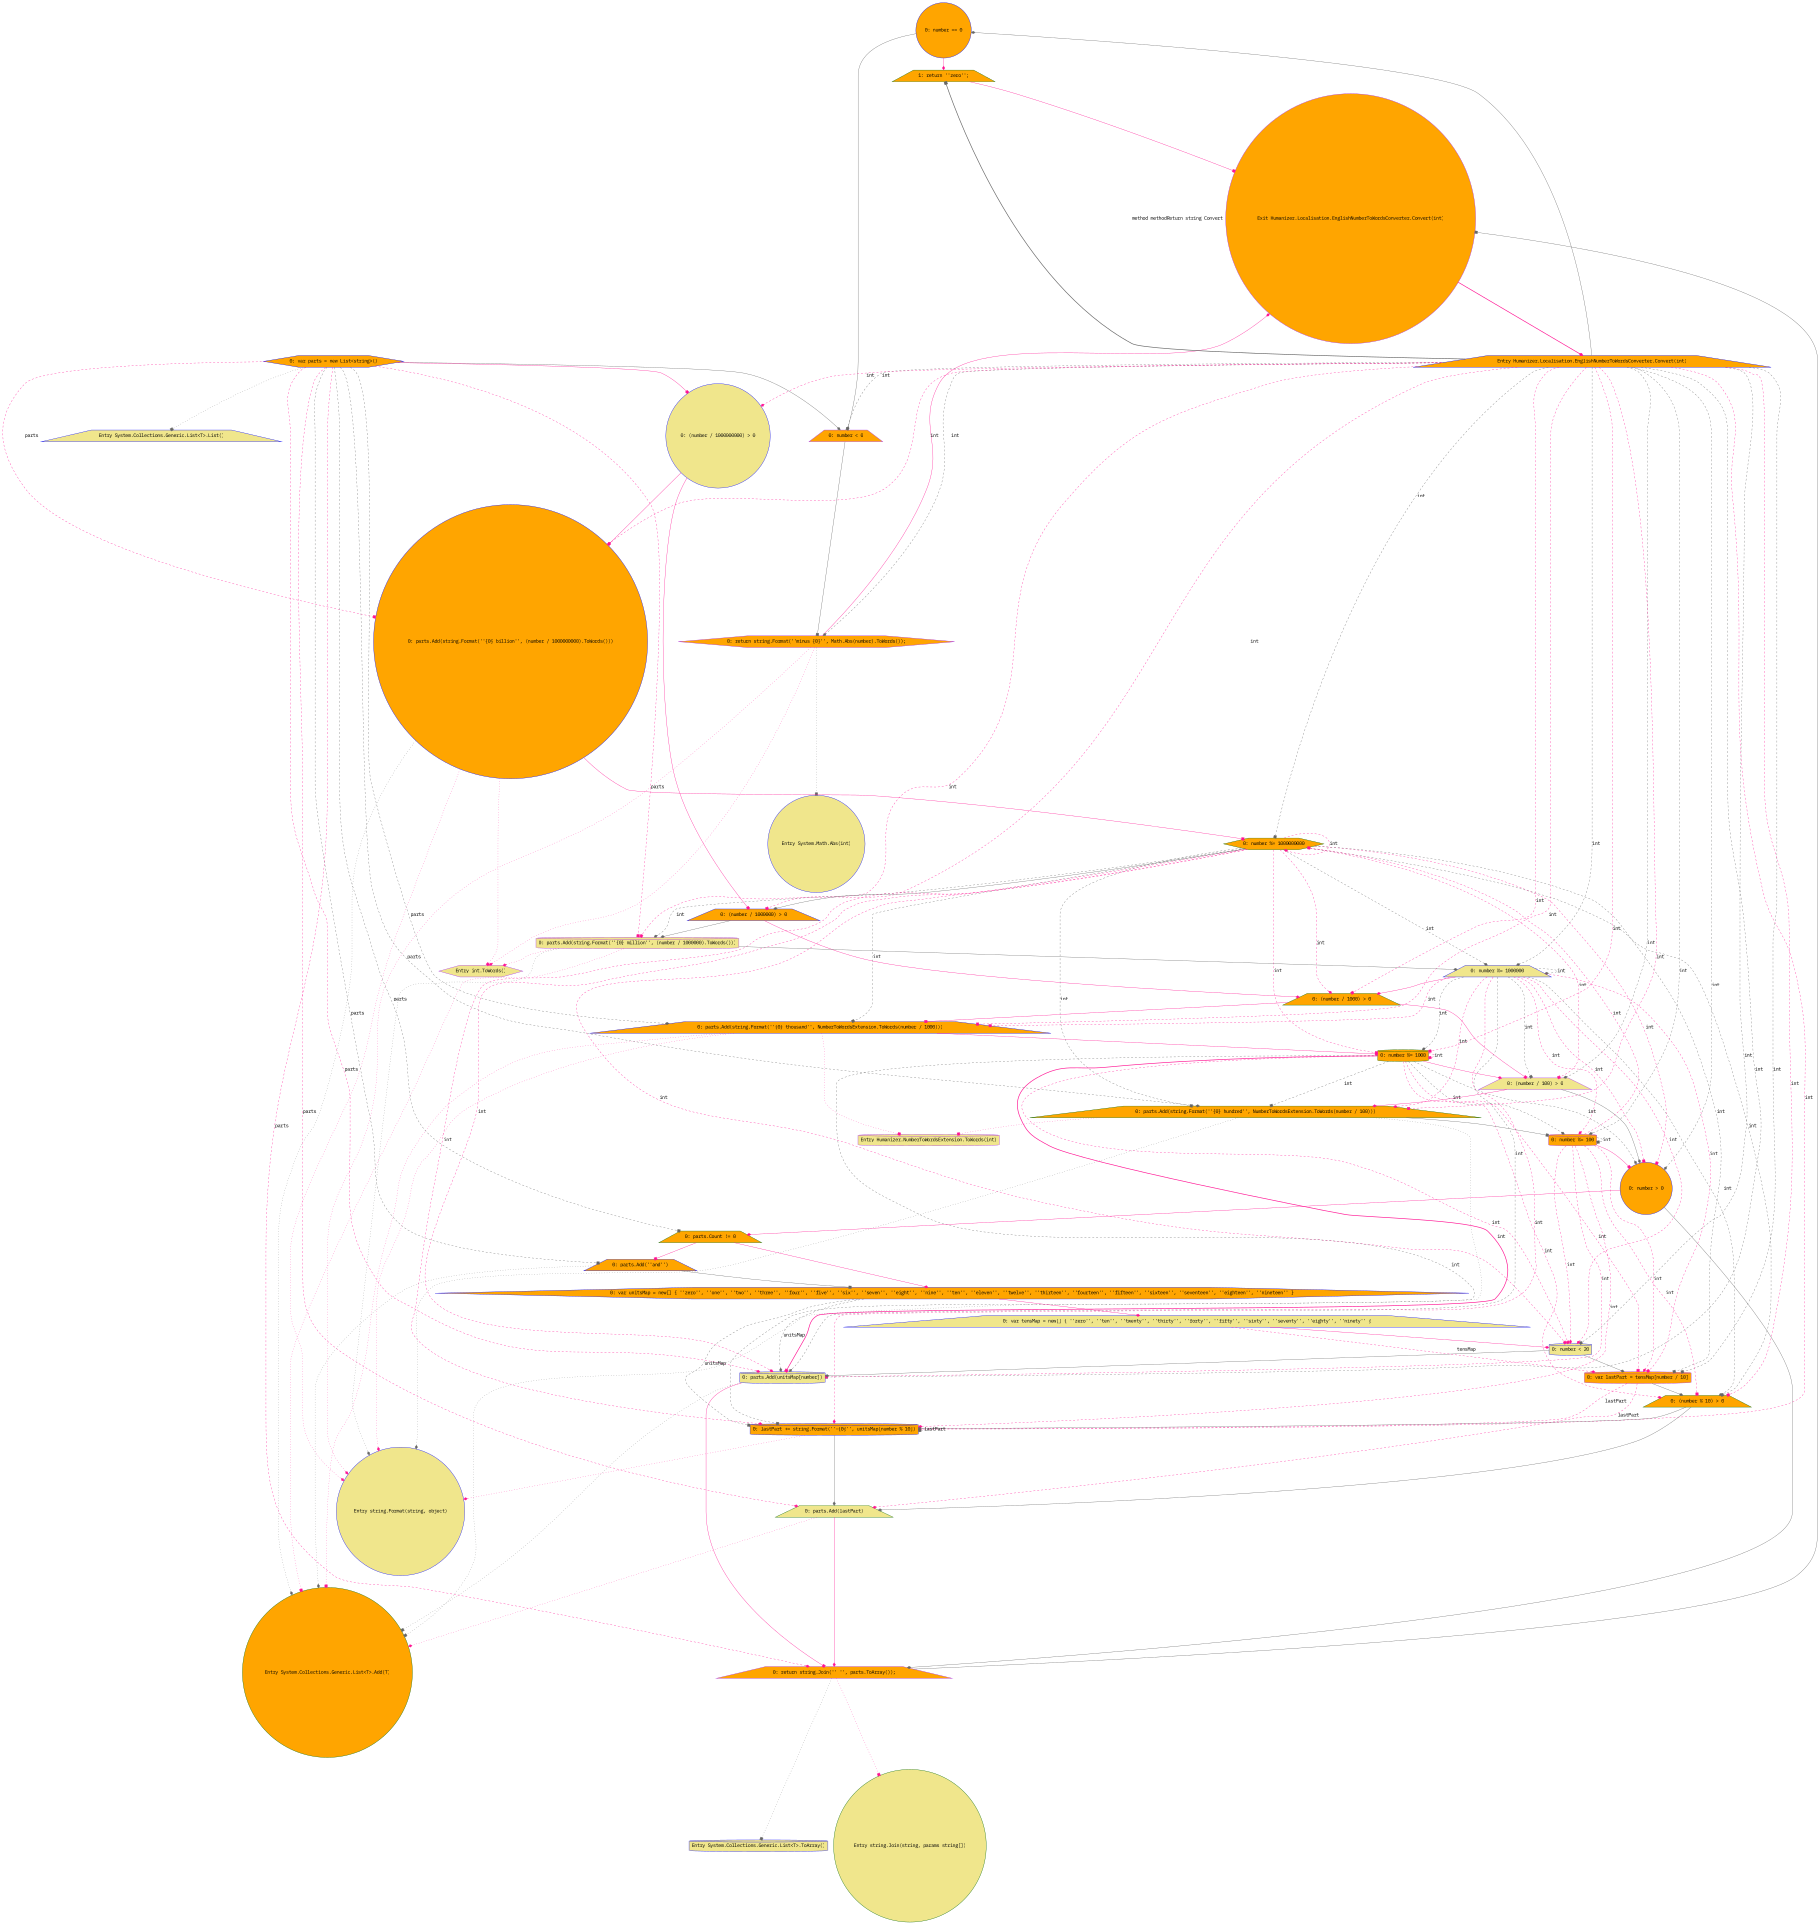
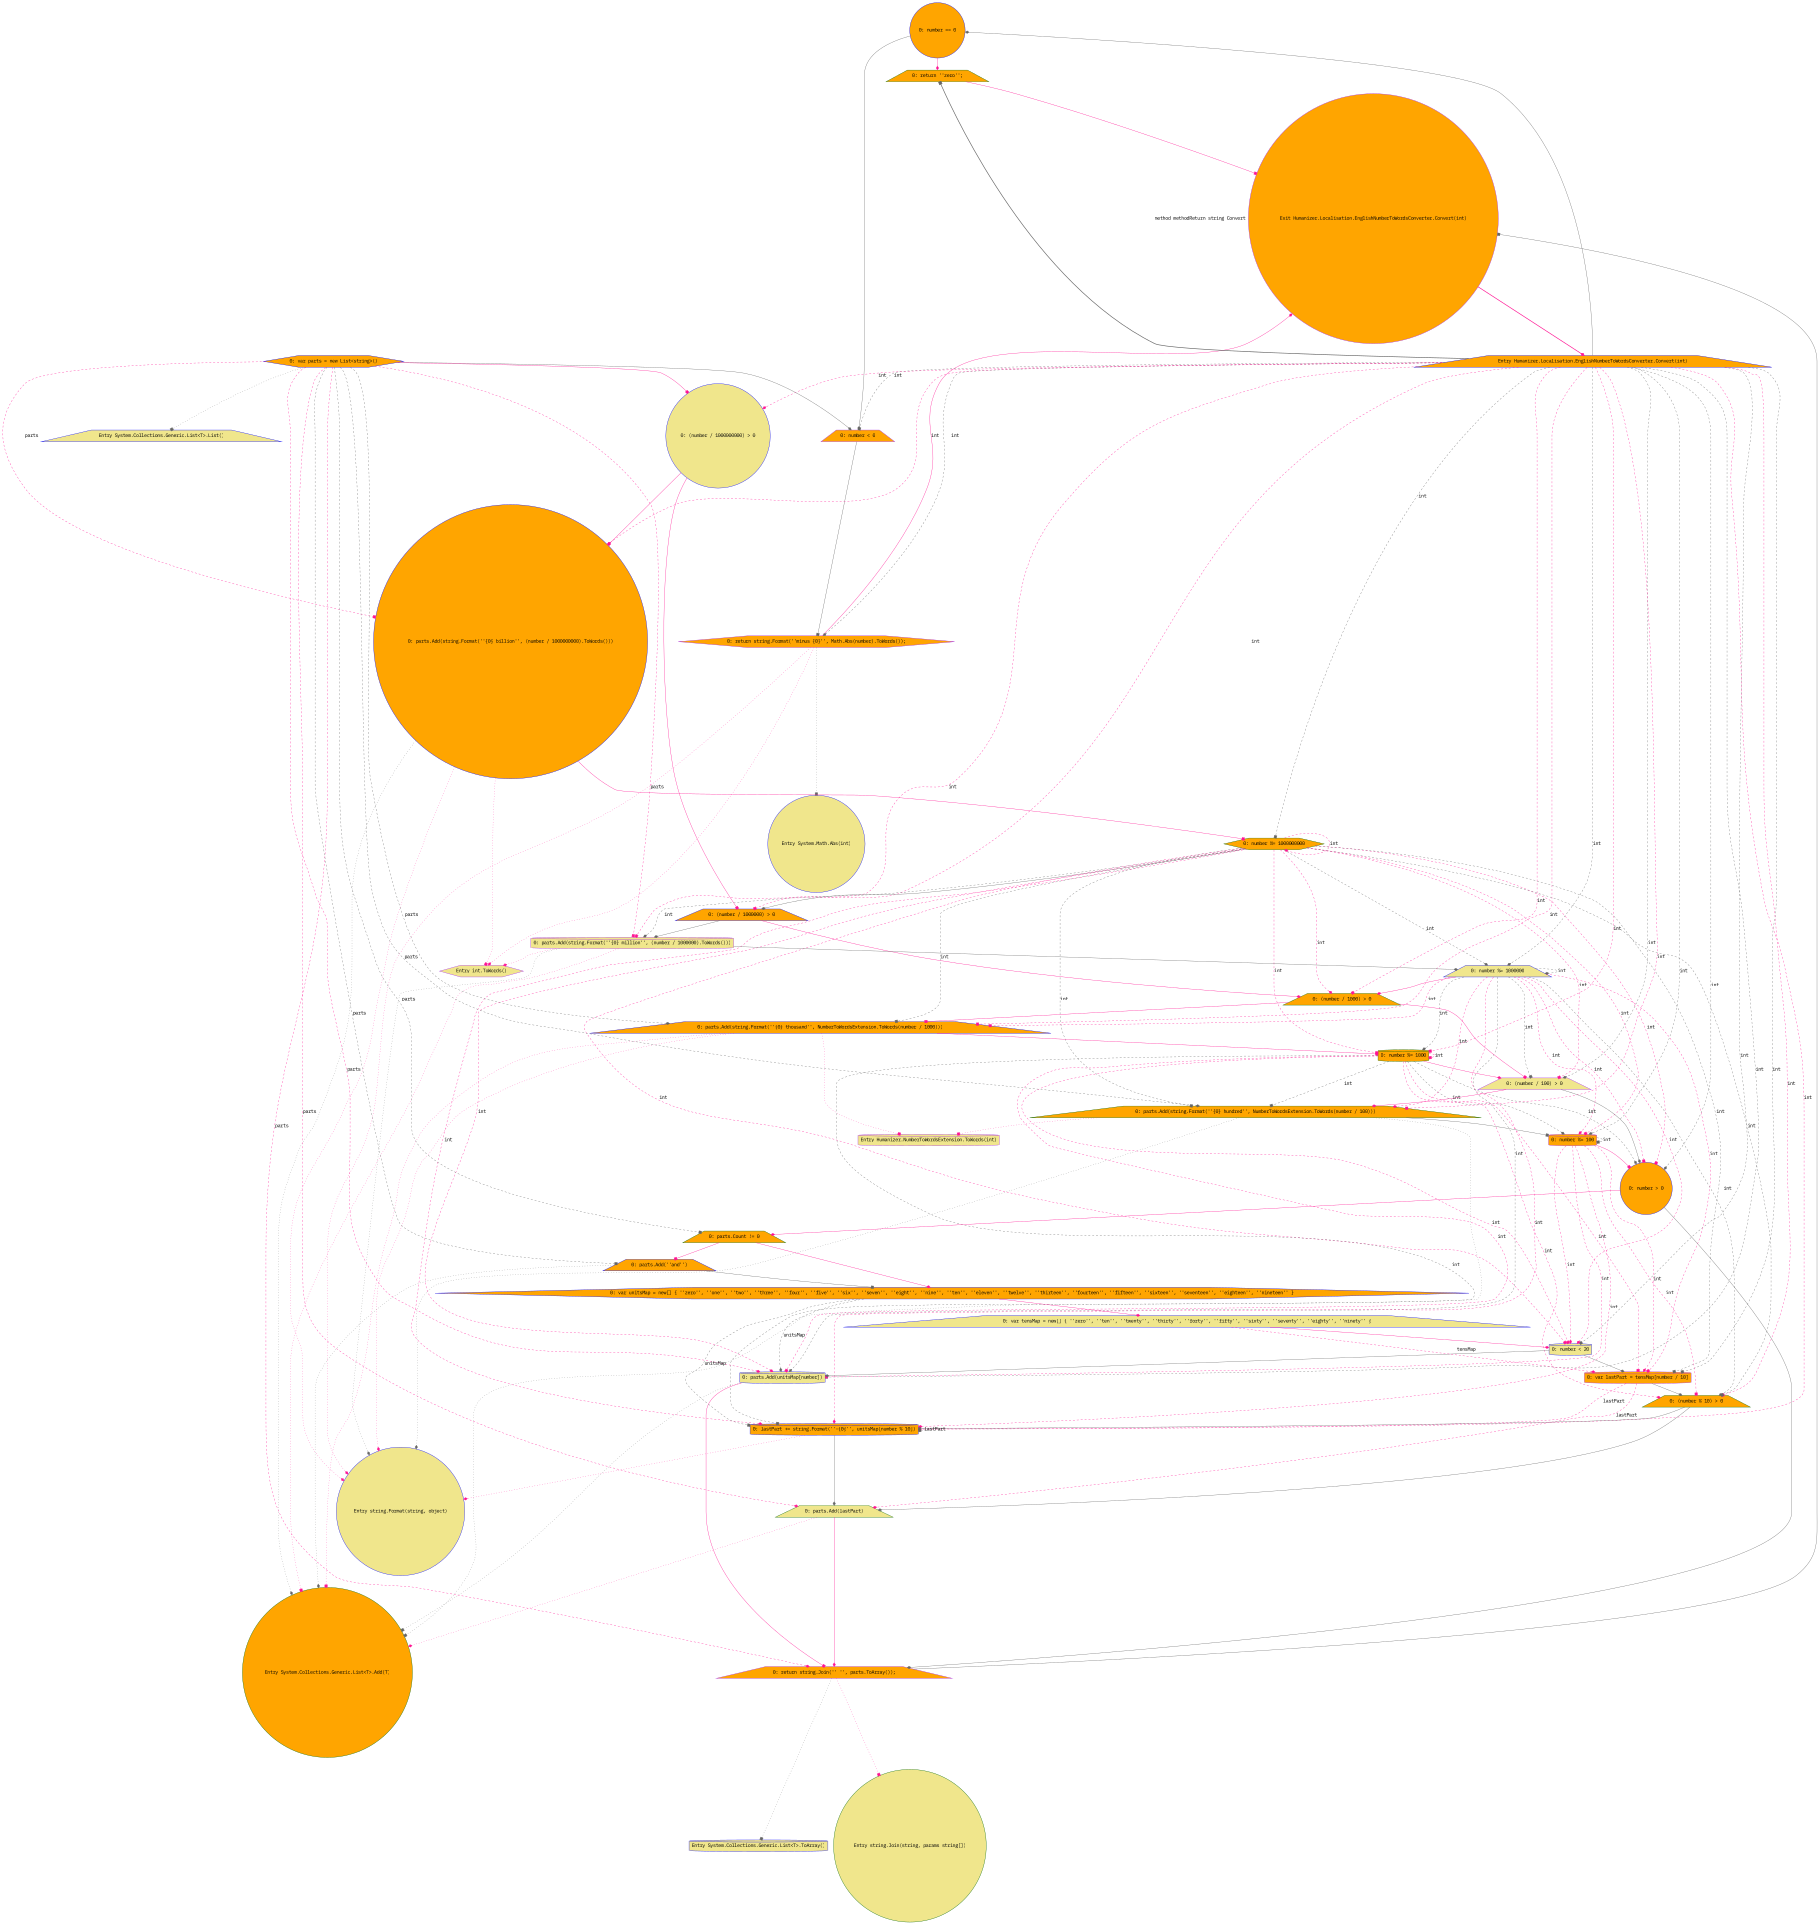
(944, 76) -> (937, 76)
(1547, 934) -> (1545, 933)
(1457, 1223) -> (1458, 1220)
